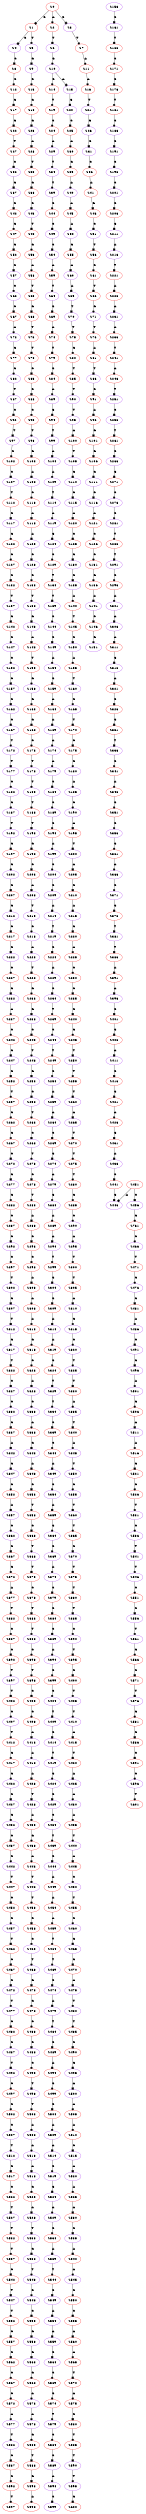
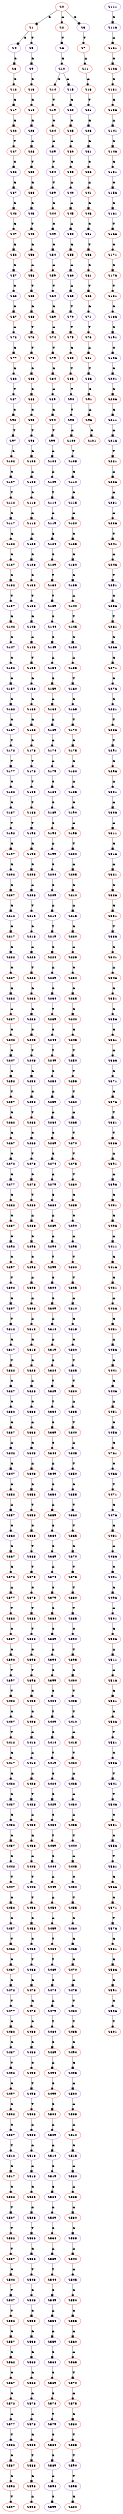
none -> (113, 181)
(93, 461) -> none
(125, 1194) -> (113, 1400)
